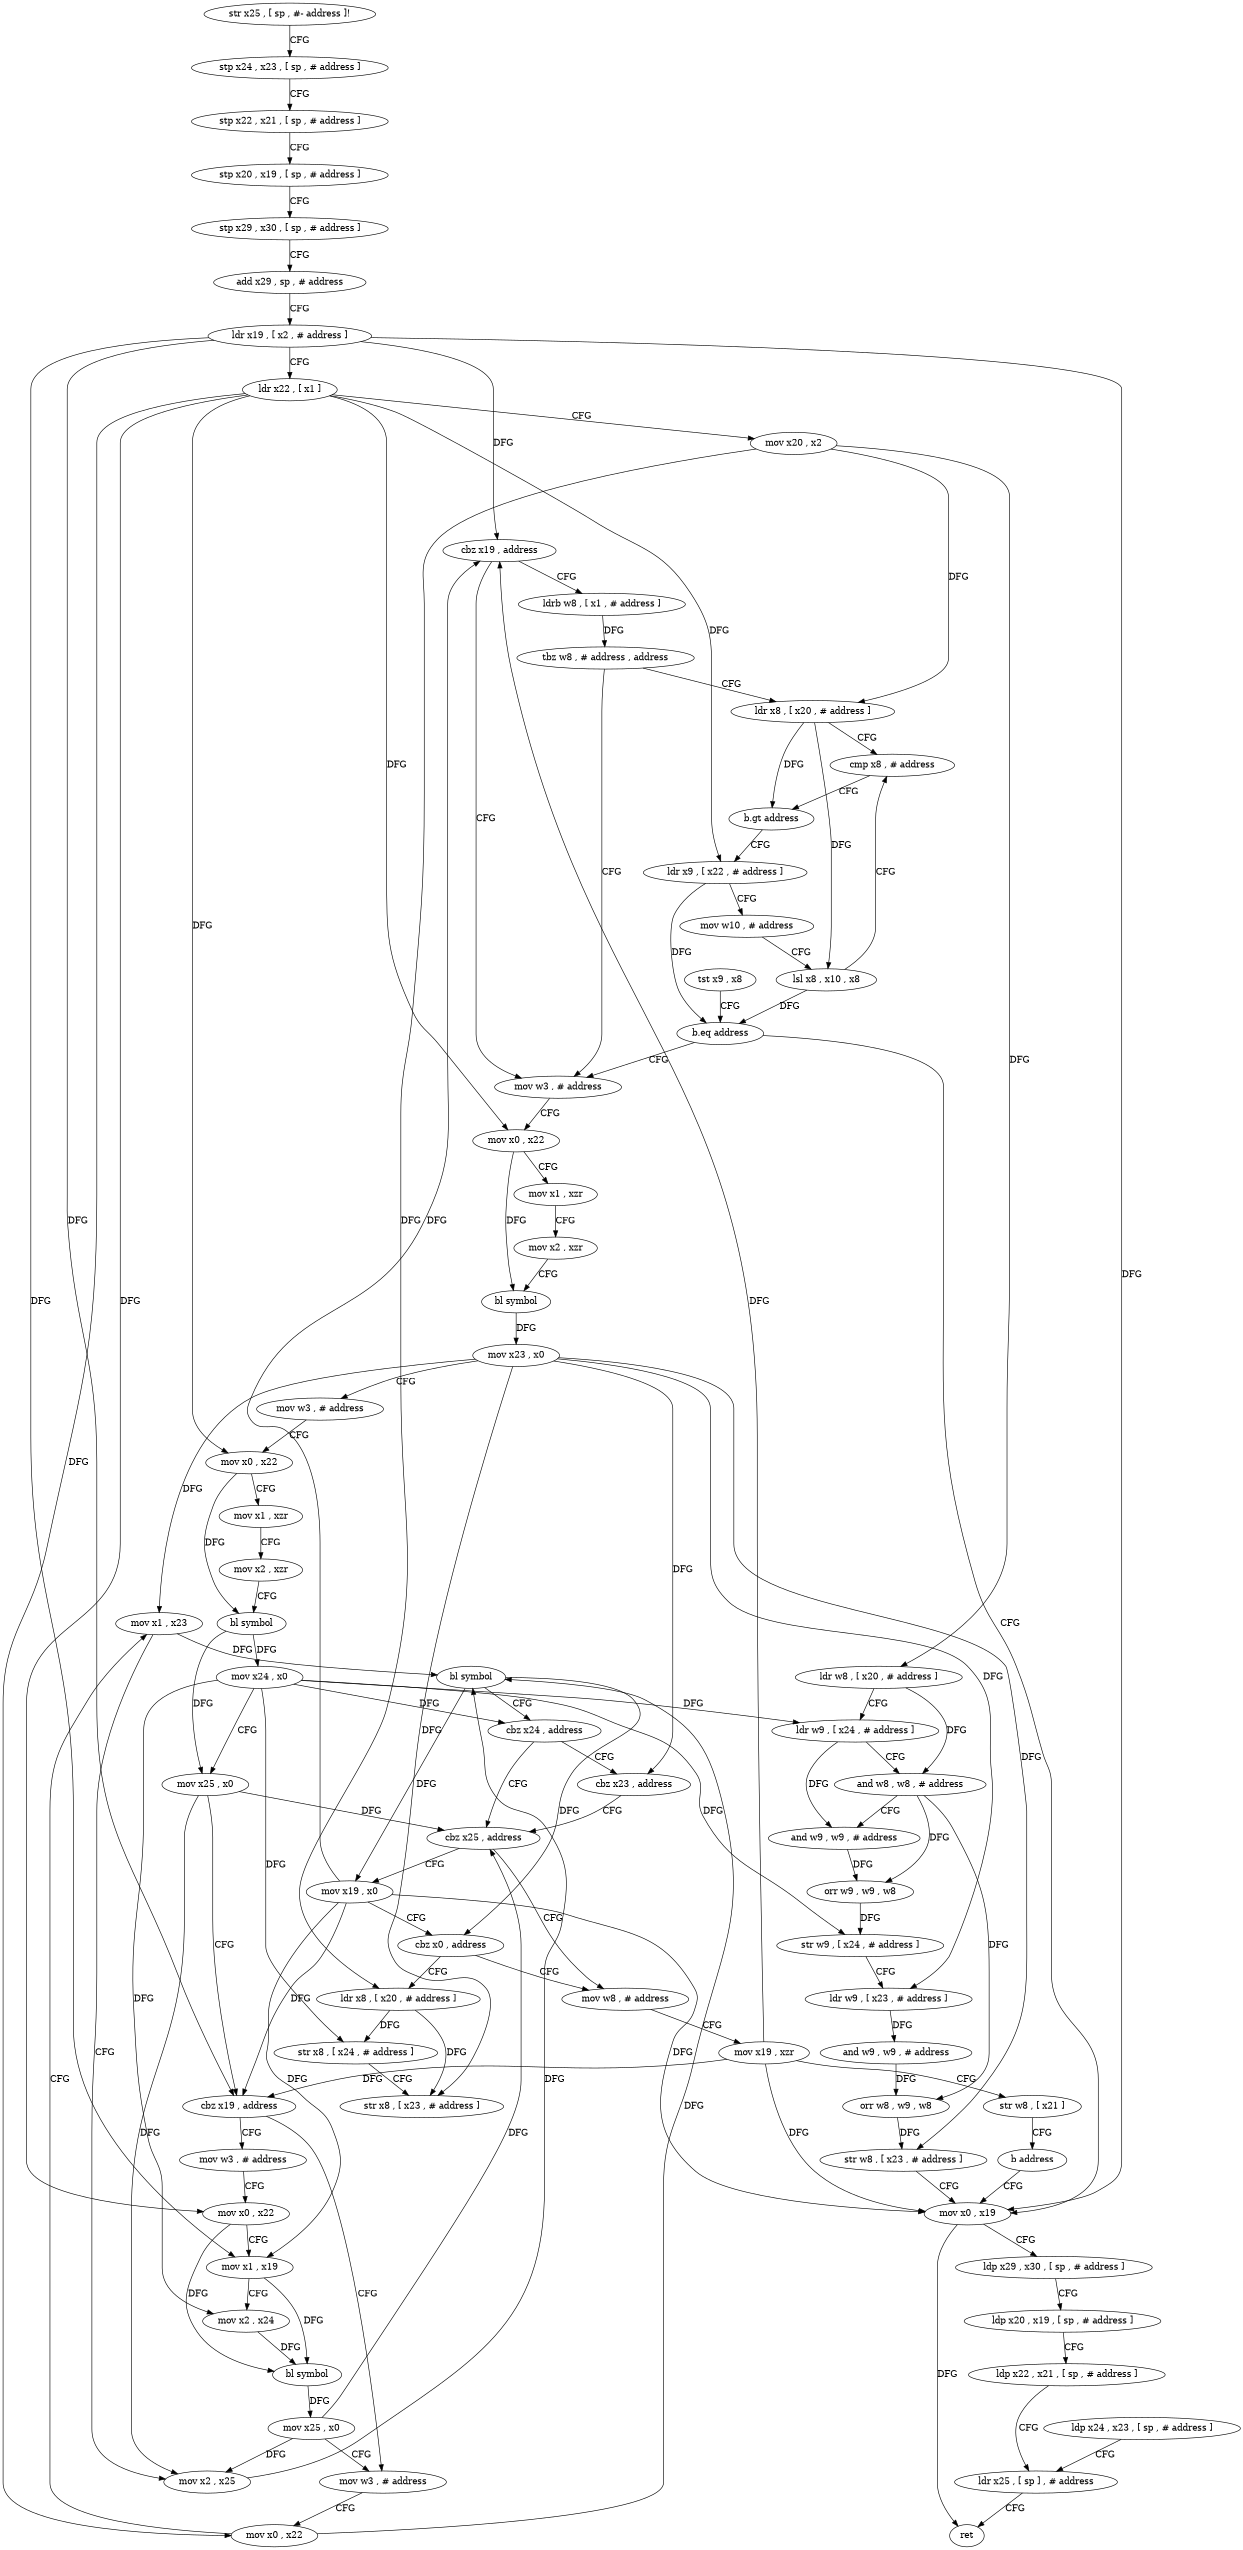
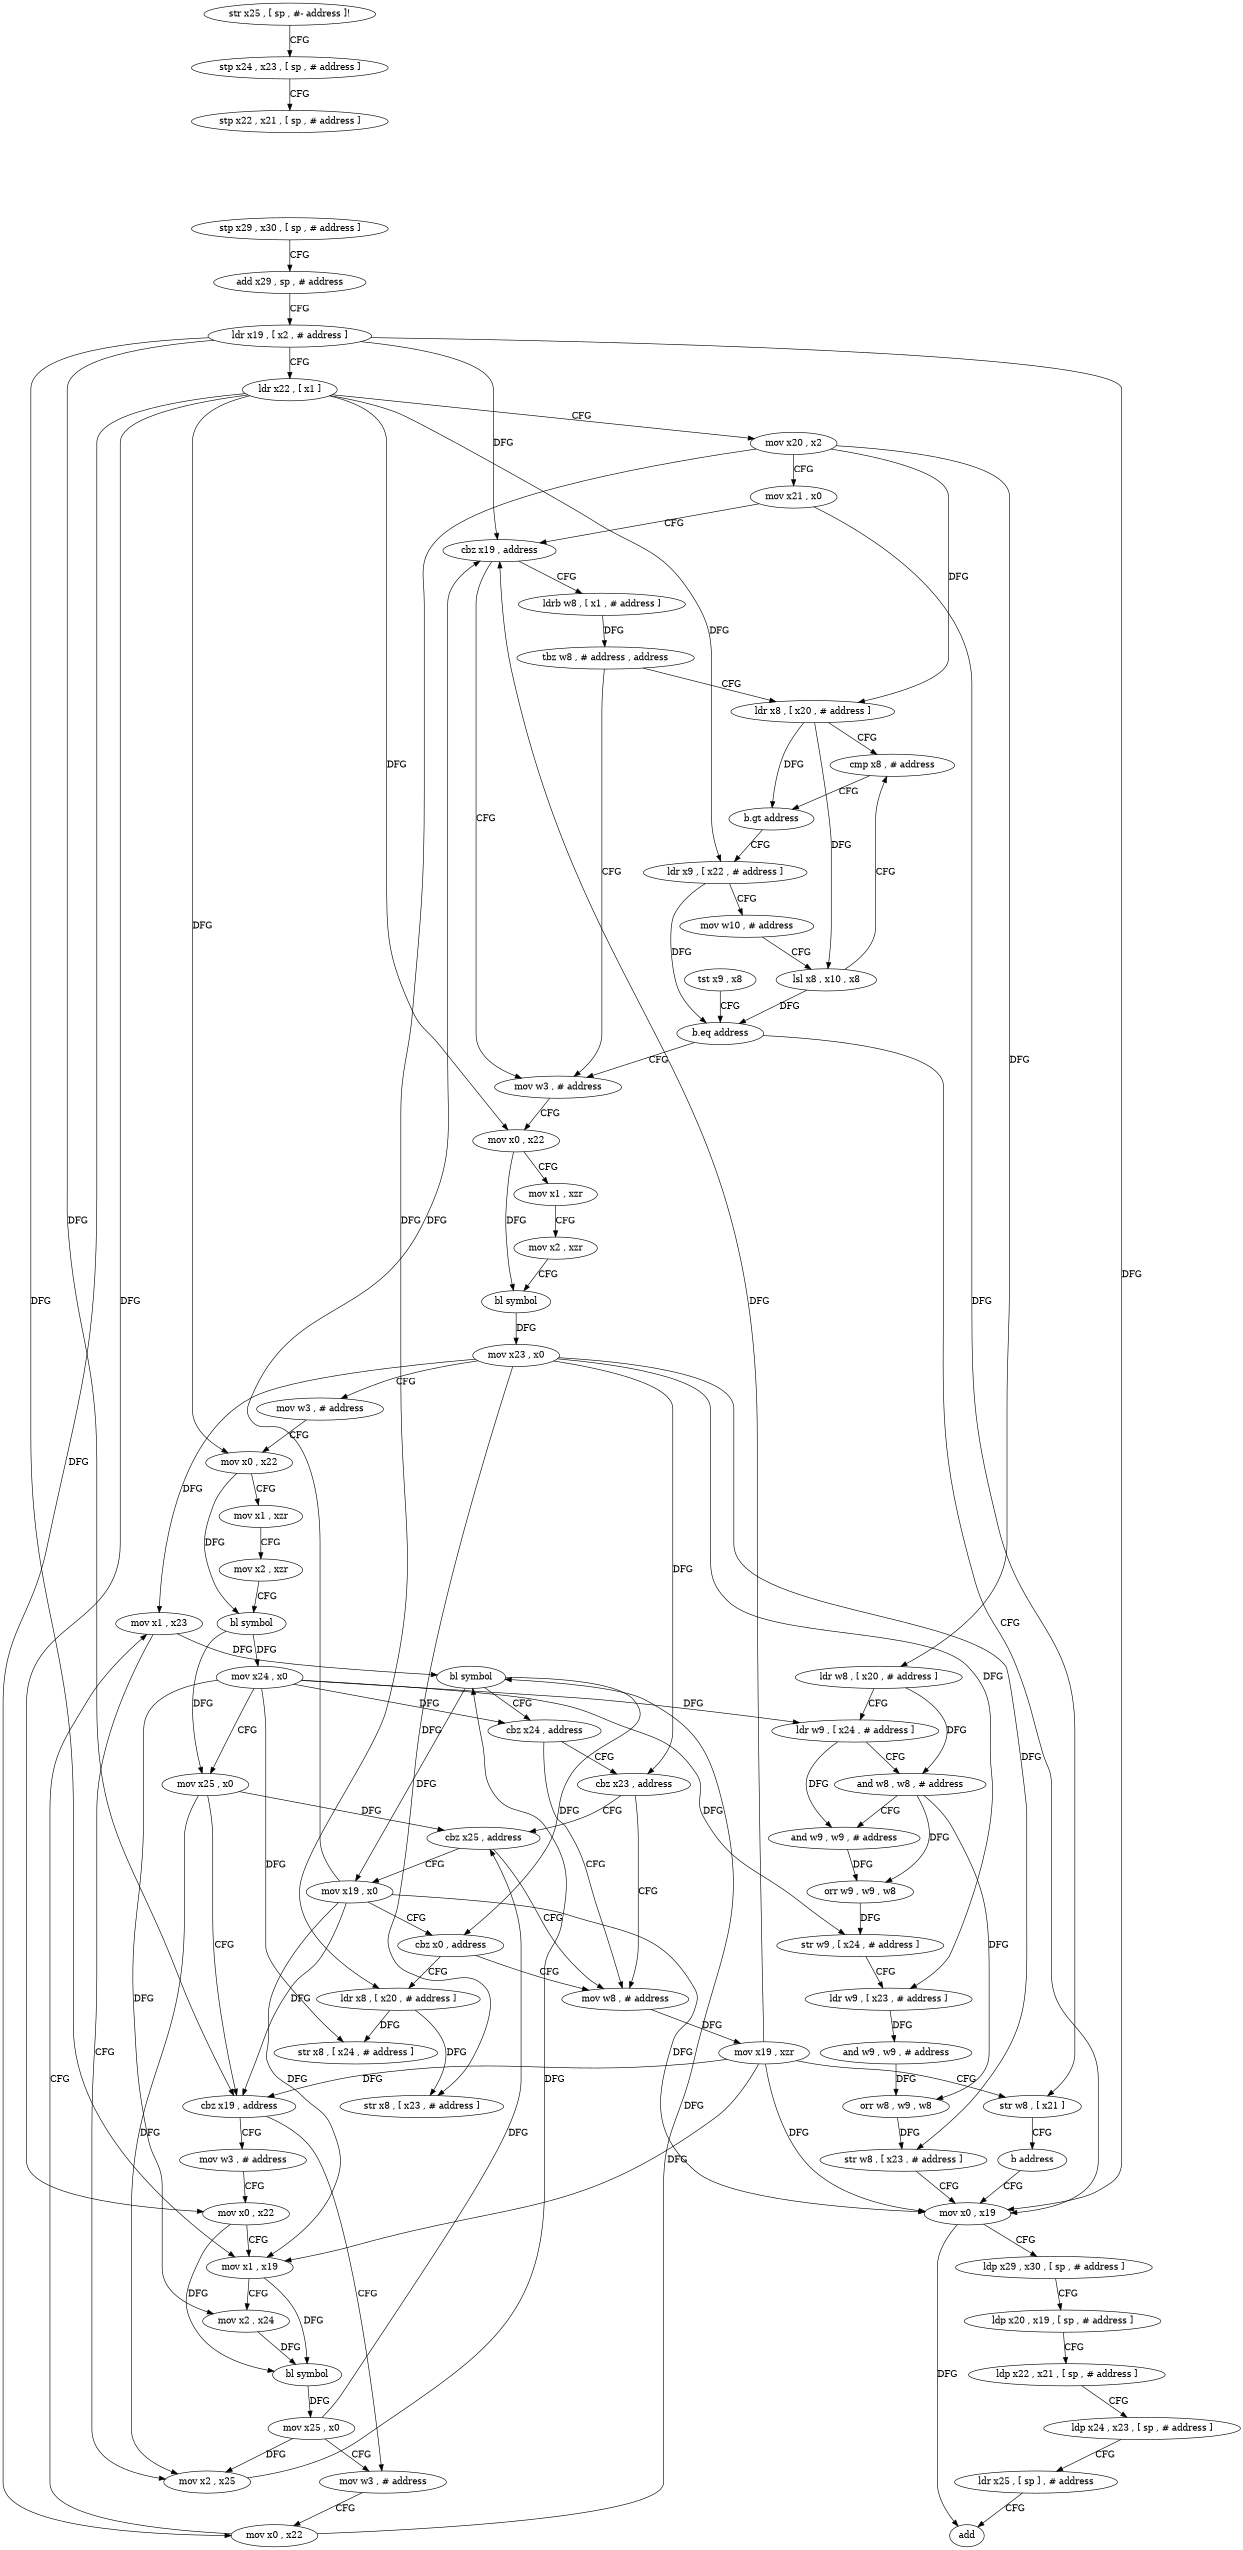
(290, 175) -> none
none -> (794, 497)
(505, 1778) -> (583, 1860)
none -> (638, 1889)
(712, 2026) -> (712, 2026)
(386, 2078) -> none
none -> (558, 2198)
(1018, 2420) -> (1102, 2400)
(967, 2536) -> (967, 2536)
